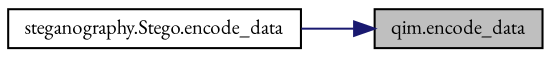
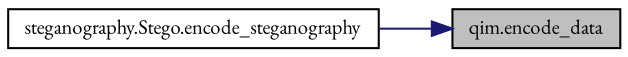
(155, 29) -> (193, 29)
